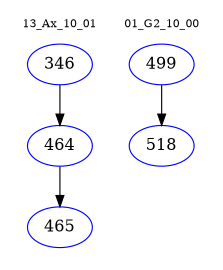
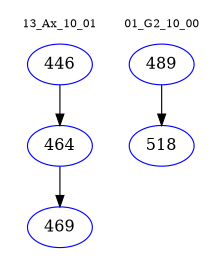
(60, 64) -> (60, 64)
(162, 64) -> (162, 64)
(60, 227) -> (60, 227)
